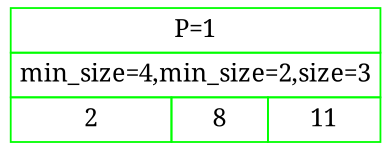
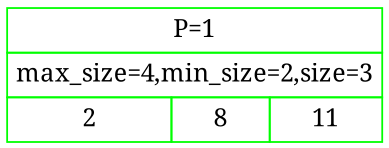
(196, 74) -> (195, 74)
